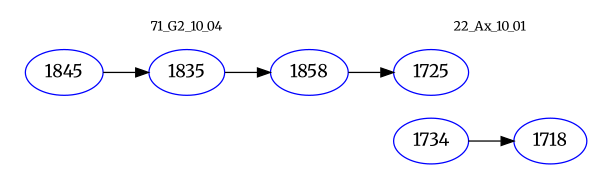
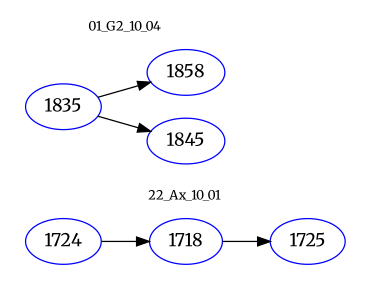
(187, 27) -> (125, 27)
(119, 72) -> (118, 122)
(366, 72) -> (240, 241)
(431, 141) -> (63, 241)
